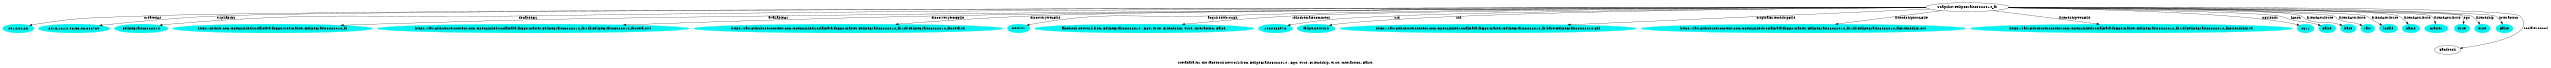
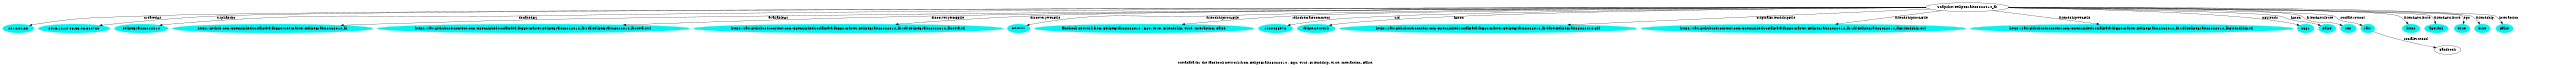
(2377, 9) -> (2403, 41)
(1223, 18) -> (1223, 18)
(1459, 18) -> (1459, 18)
(2353, 18) -> (2353, 18)
(2306, 29) -> (2306, 29)
(2348, 29) -> (2348, 29)
(2388, 29) -> none
(2411, 29) -> (2411, 29)
(2436, 29) -> (2436, 29)
